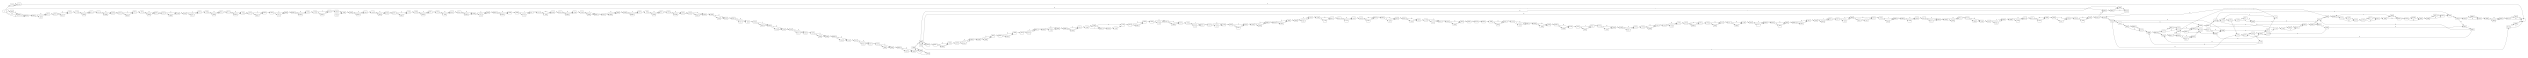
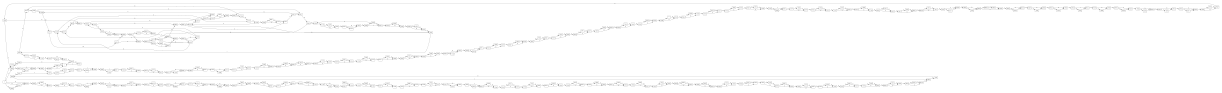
(2516, 19) -> (68, 63)
(1108, 25) -> (241, 70)
none -> (604, 31)
